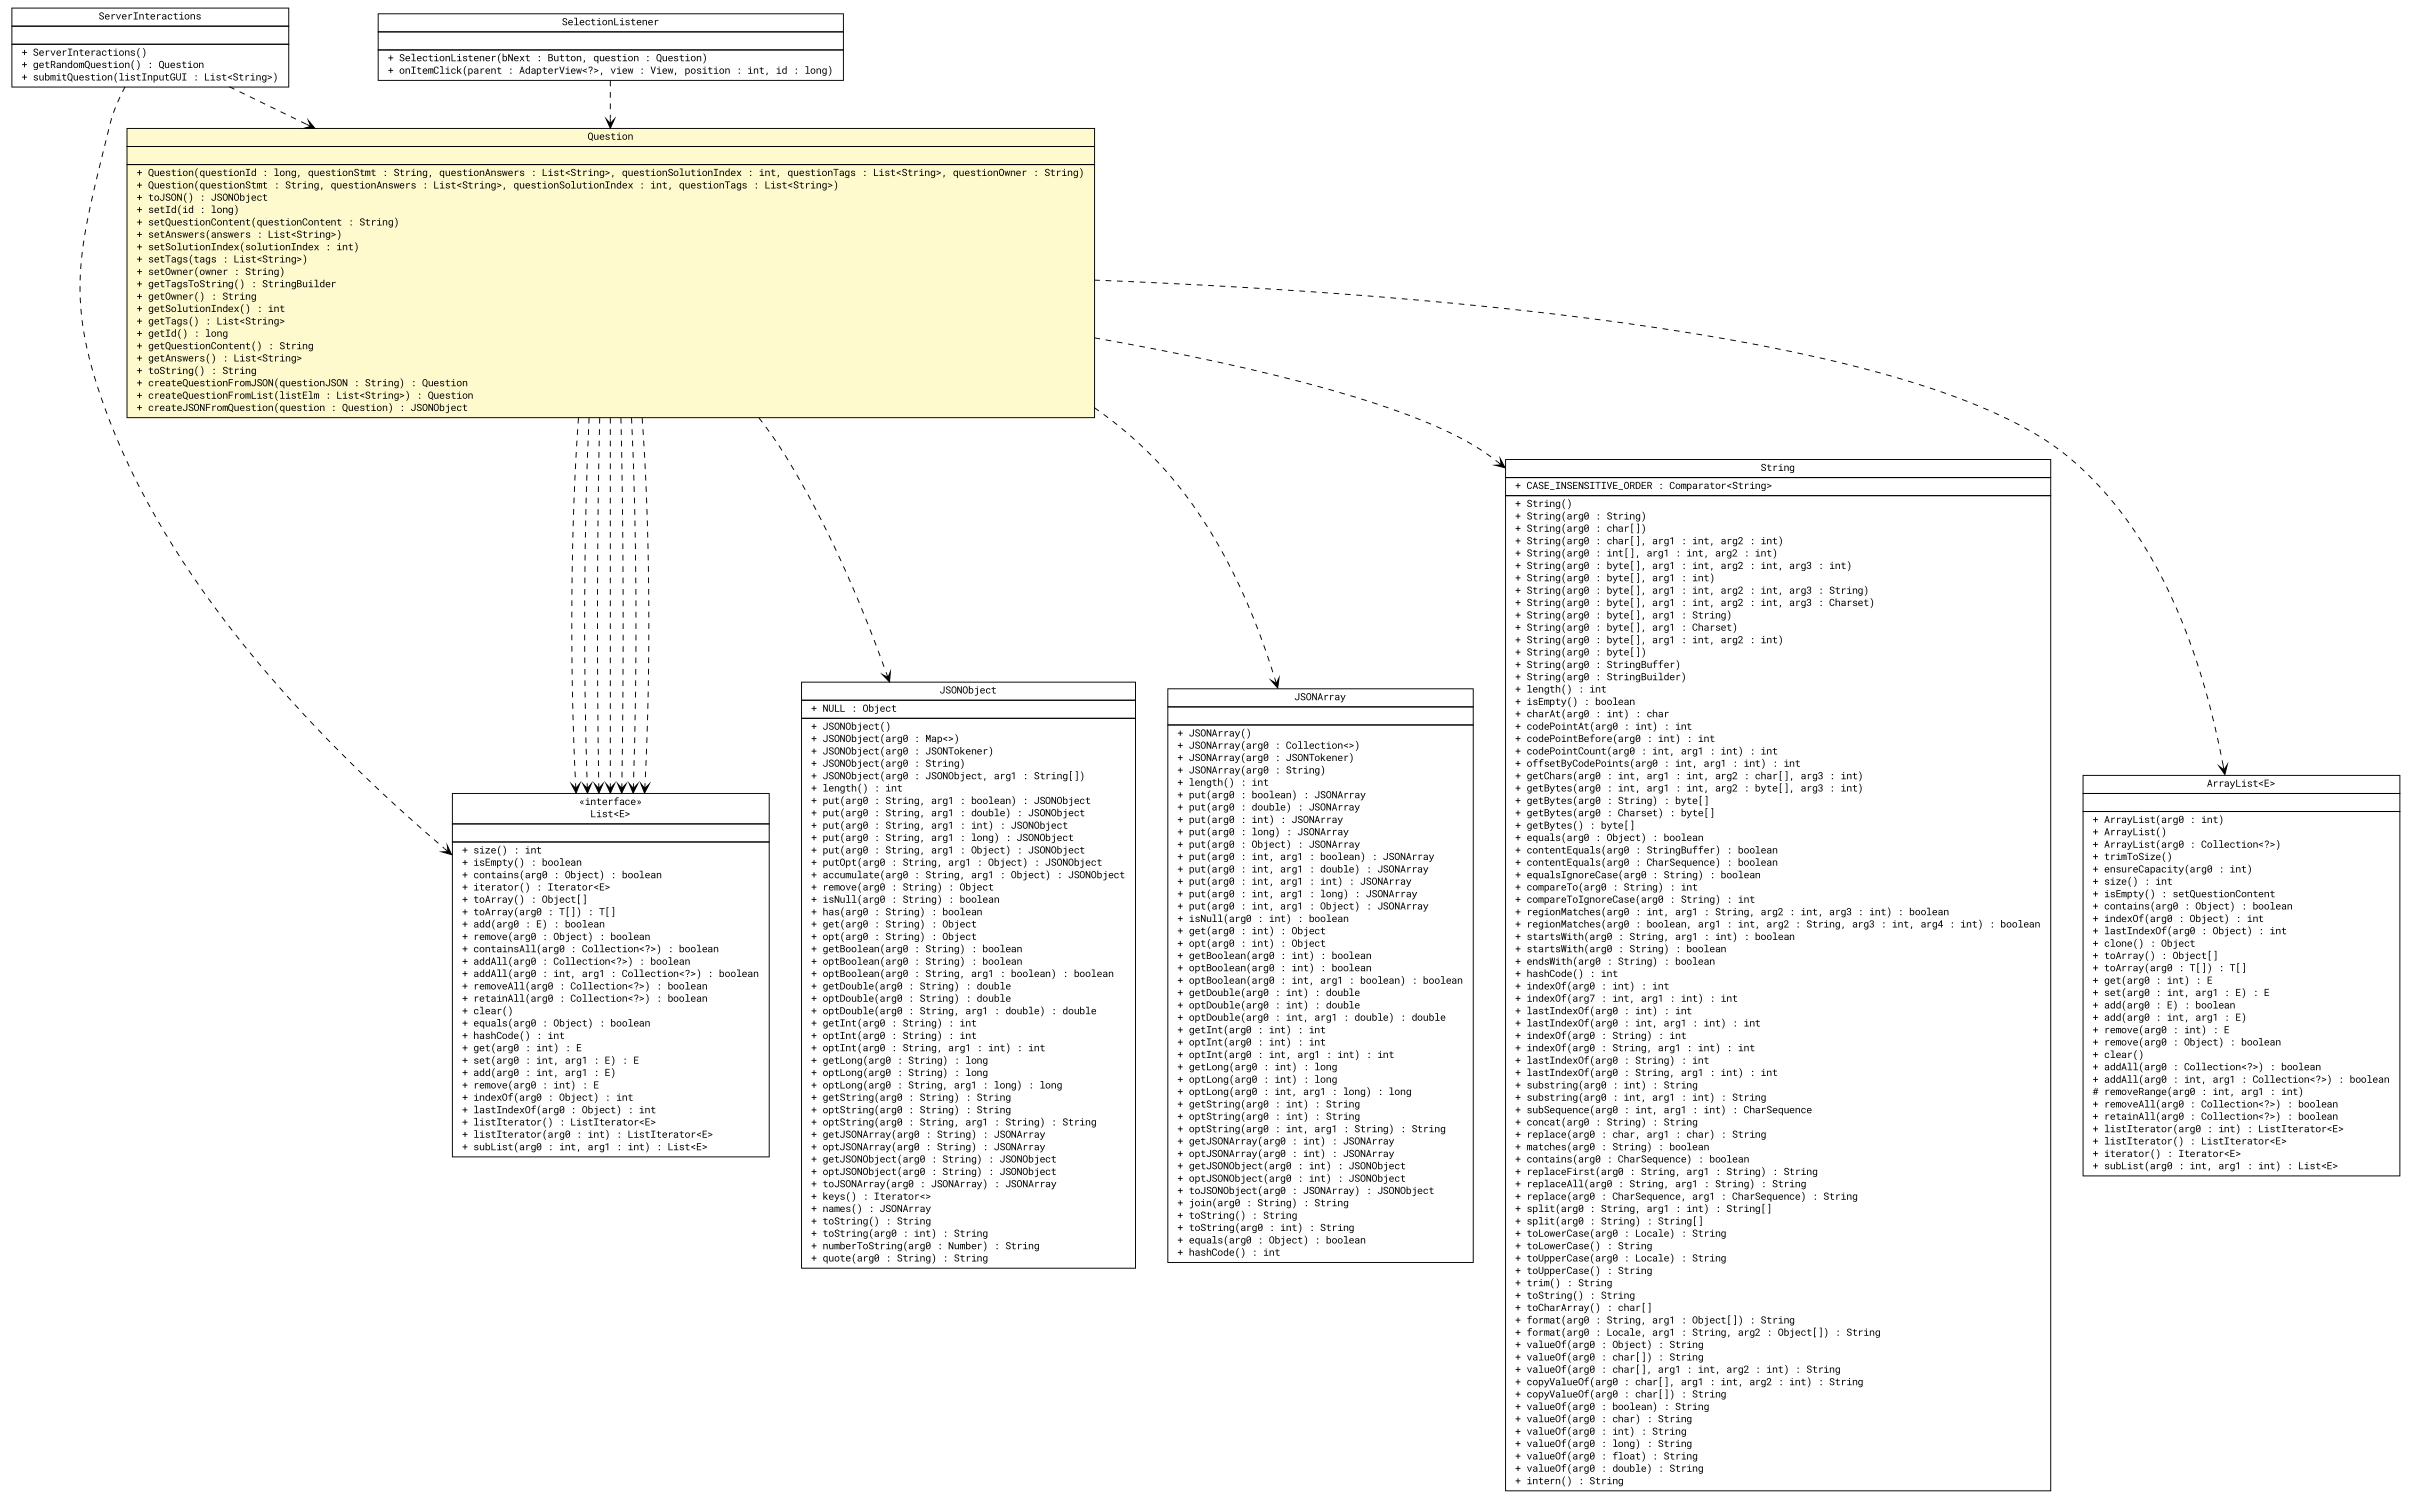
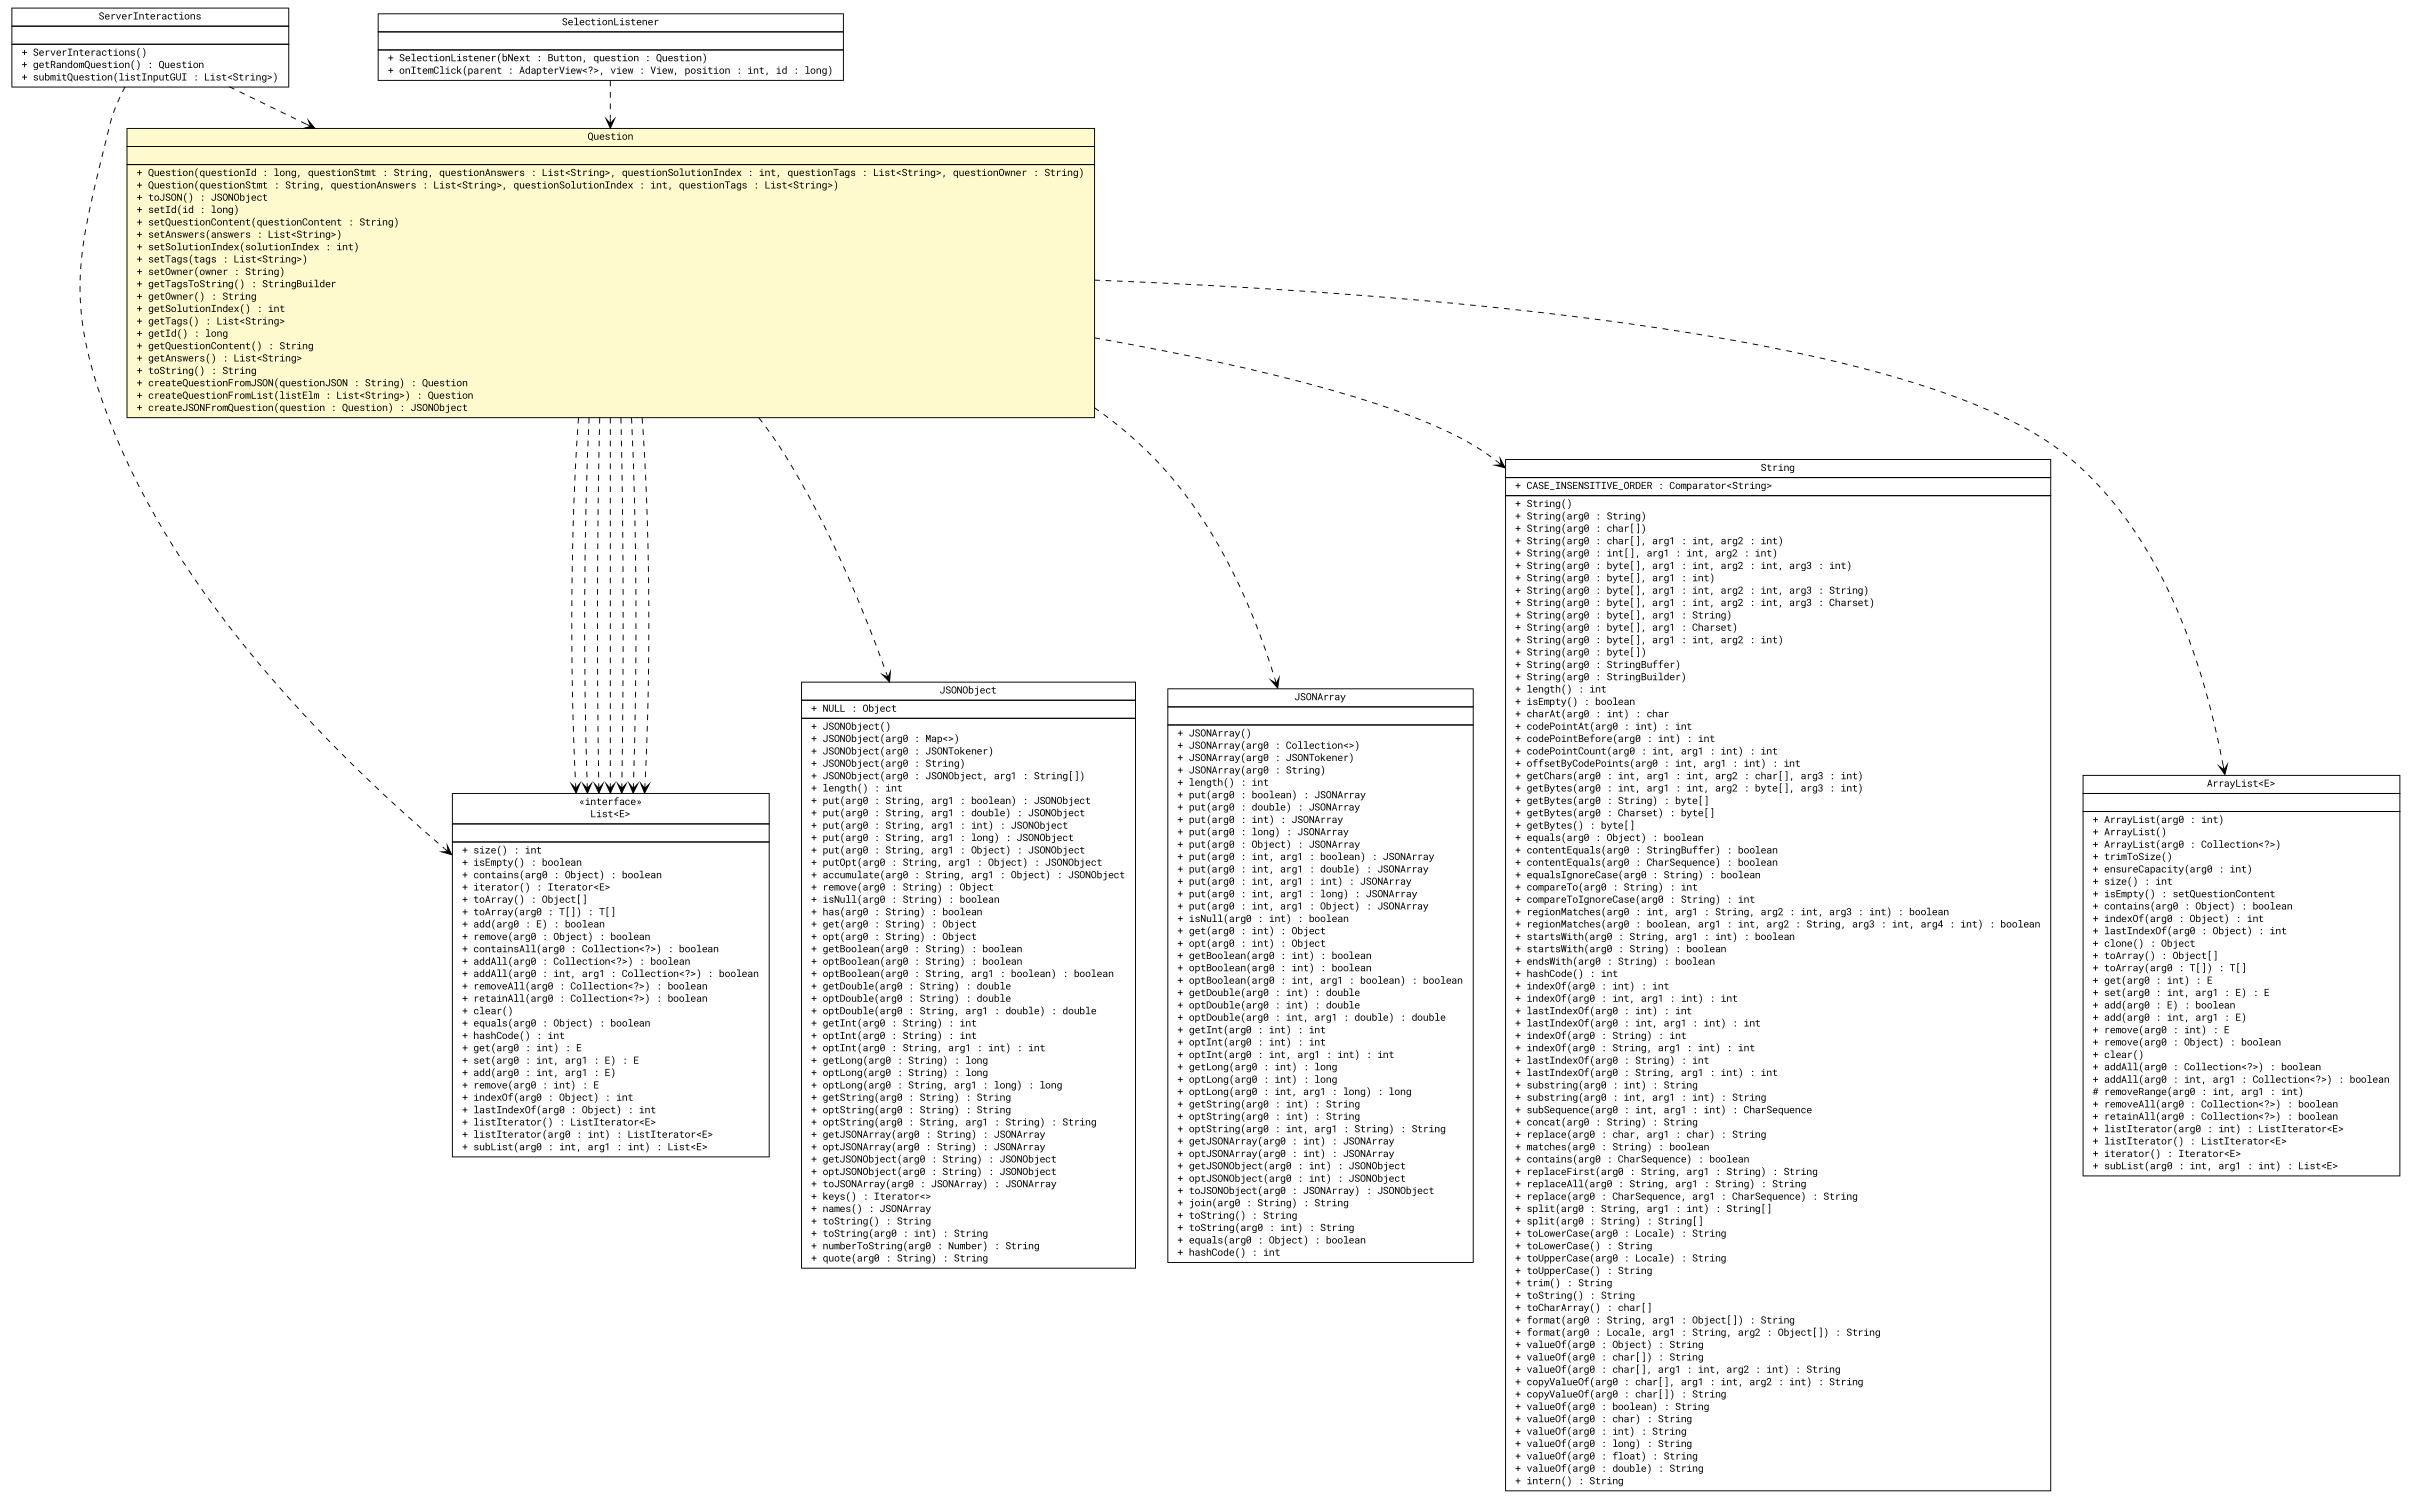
(1627, 999) -> (1627, 999)
